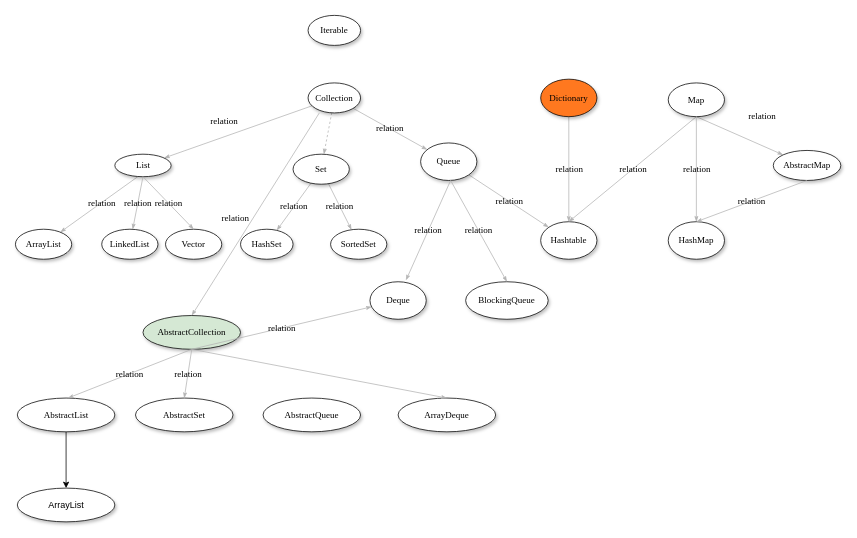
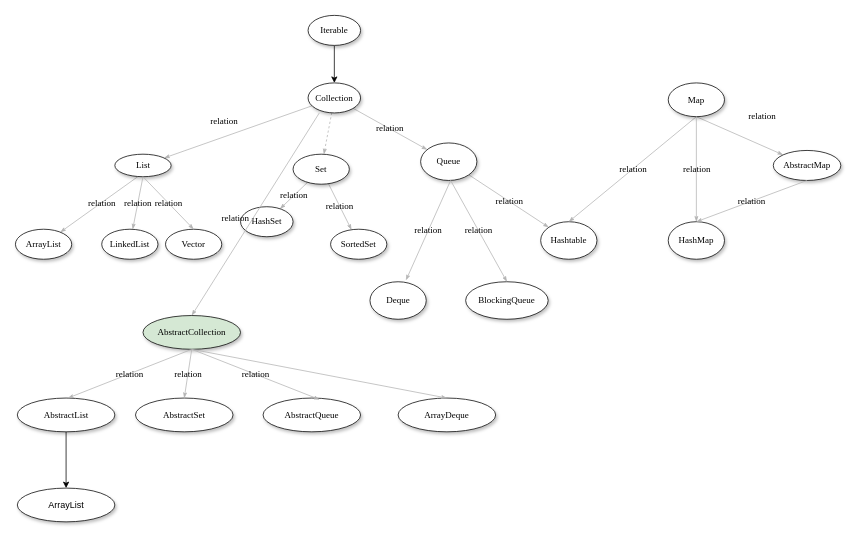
none -> (334, 62)
(569, 98) -> none
(569, 169) -> none
(267, 244) -> (267, 222)
(280, 328) -> (256, 374)
